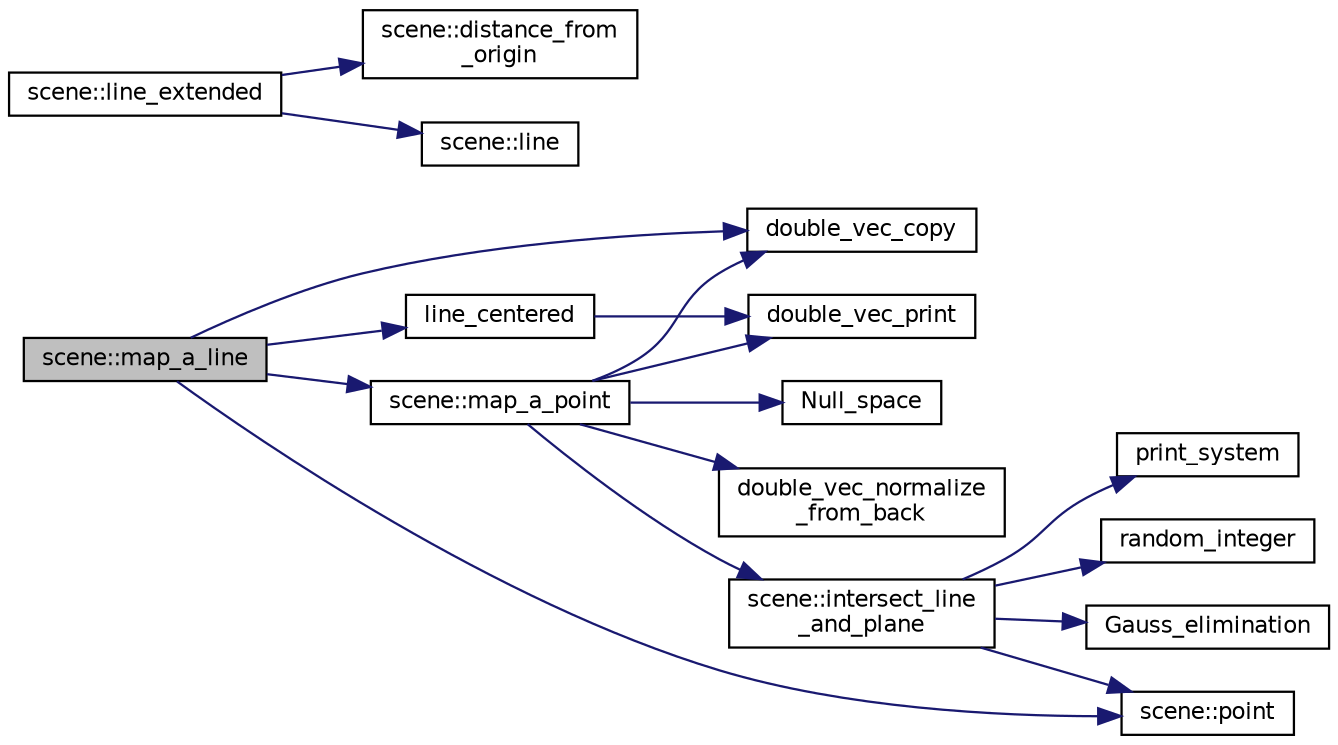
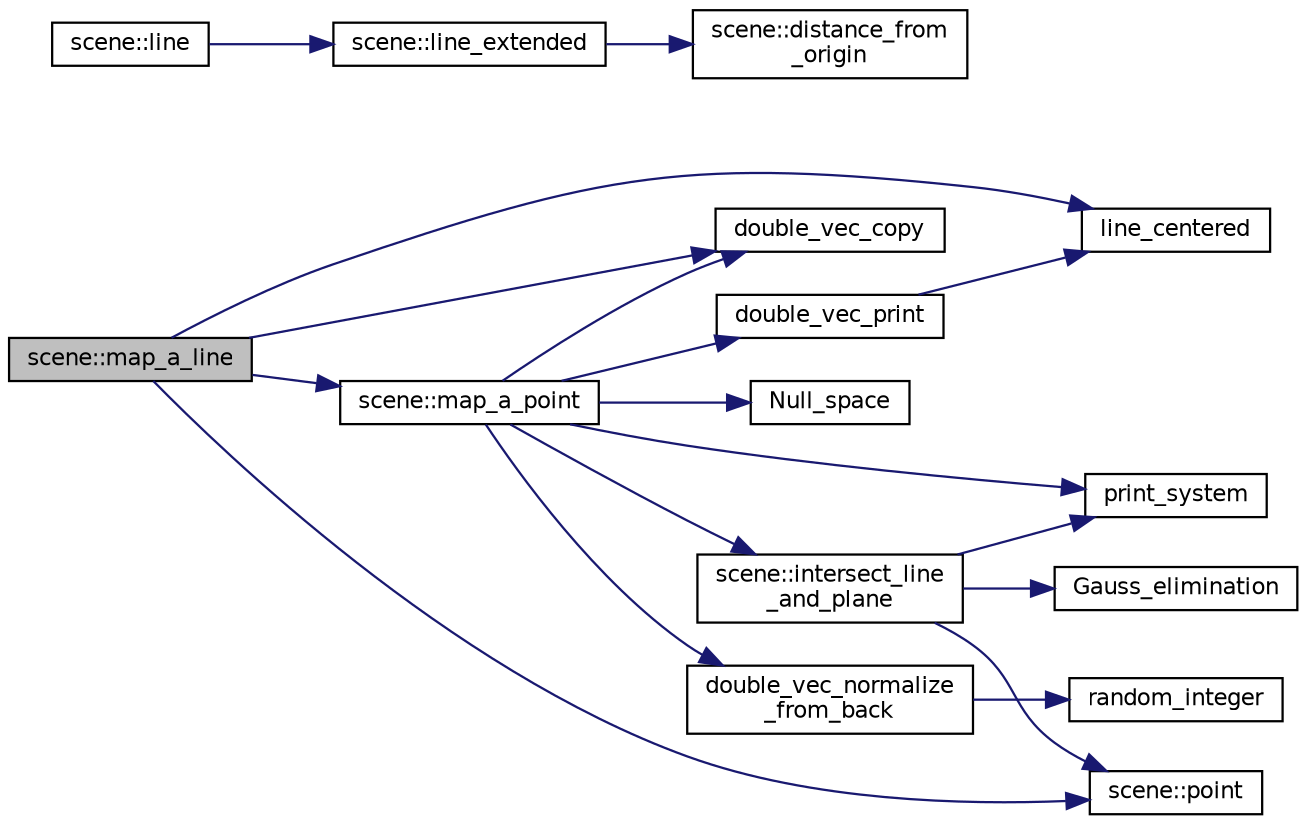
(340, 122) -> (260, 44)
(660, 316) -> (992, 276)
none -> (815, 463)
(1038, 577) -> (1000, 700)
